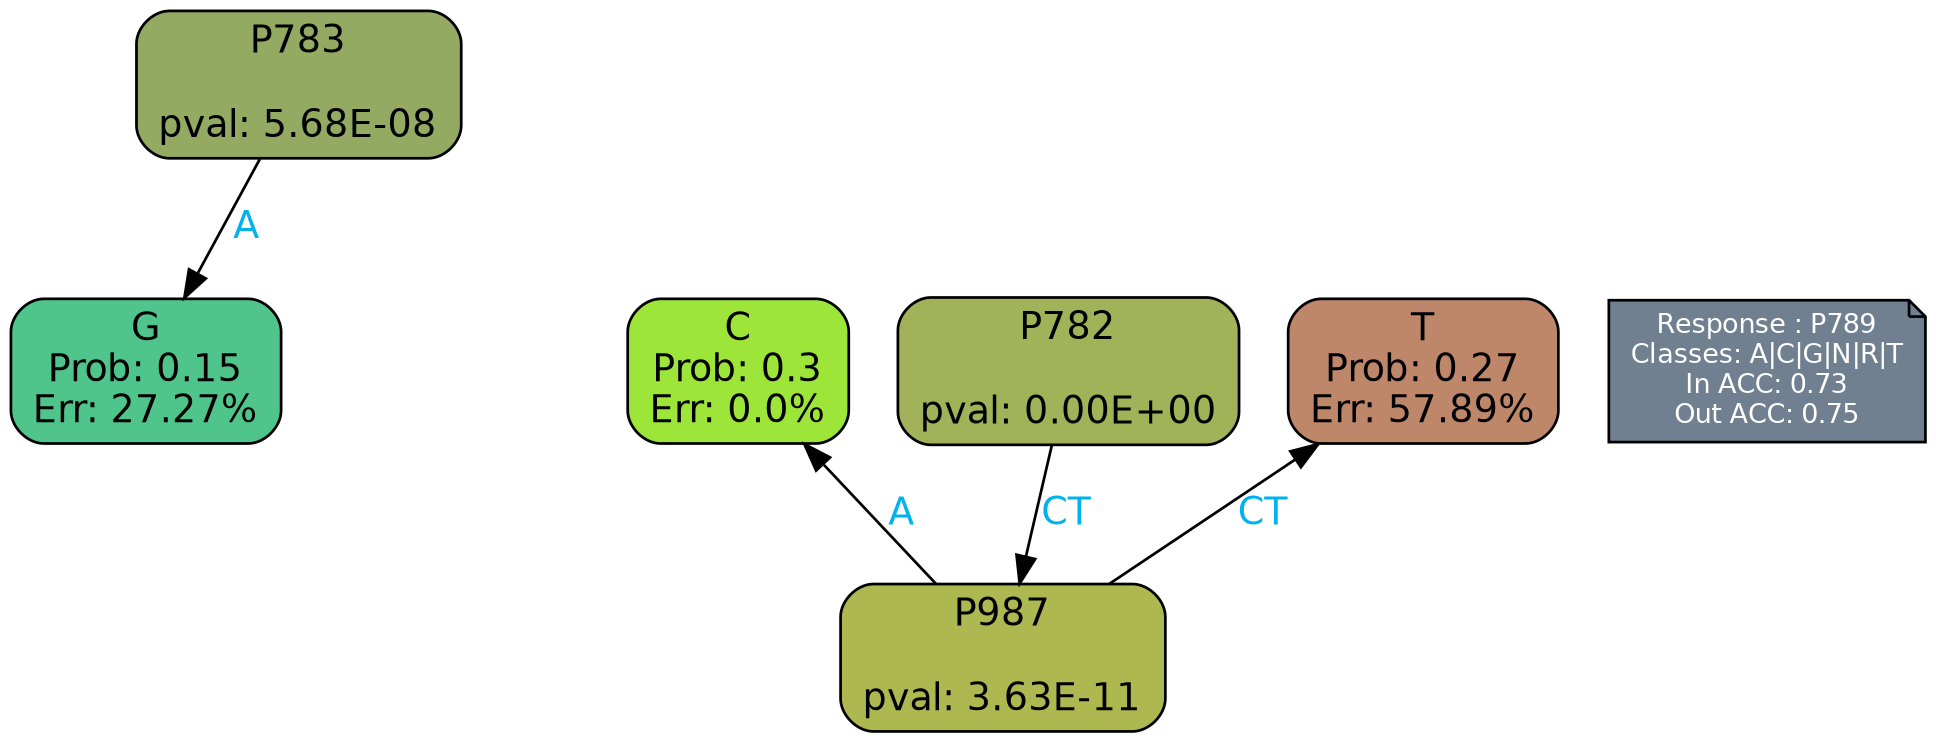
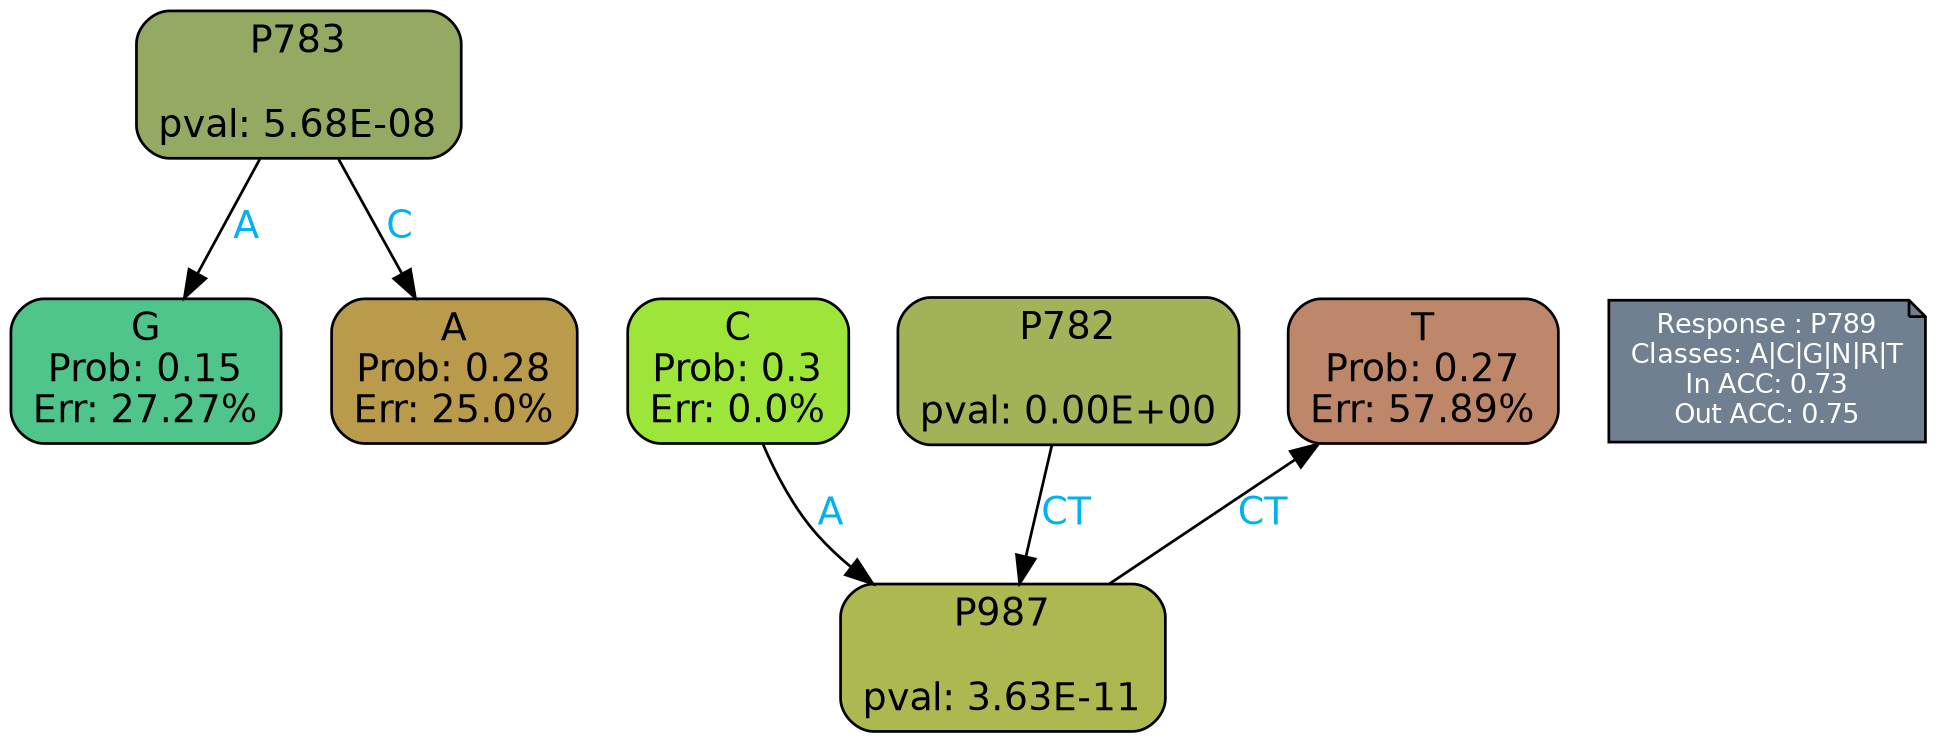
none -> (454, 371)
(880, 524) -> (799, 511)
